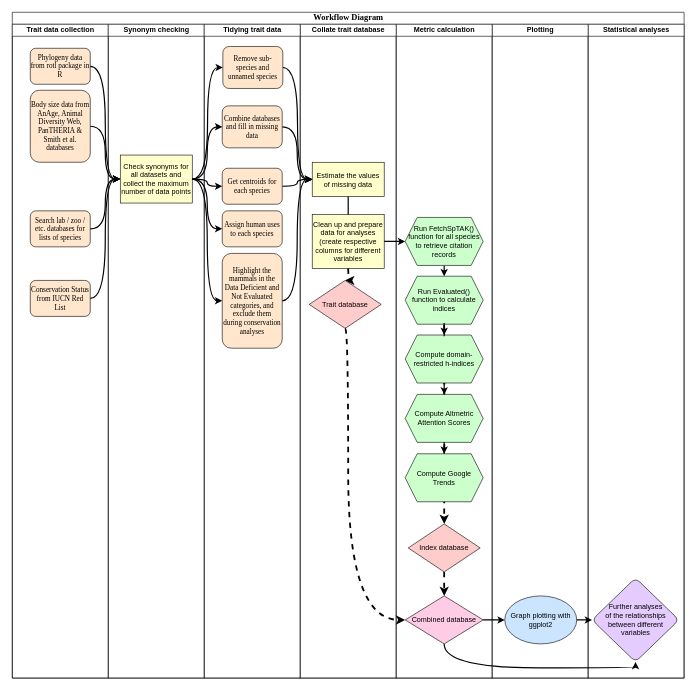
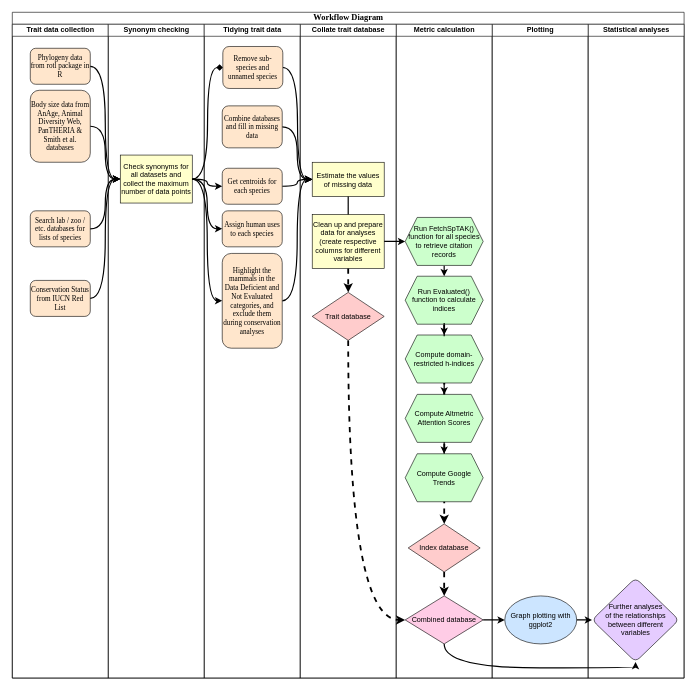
(215, 69) -> (215, 69)
(206, 167) -> none
(345, 305) -> (348, 317)
